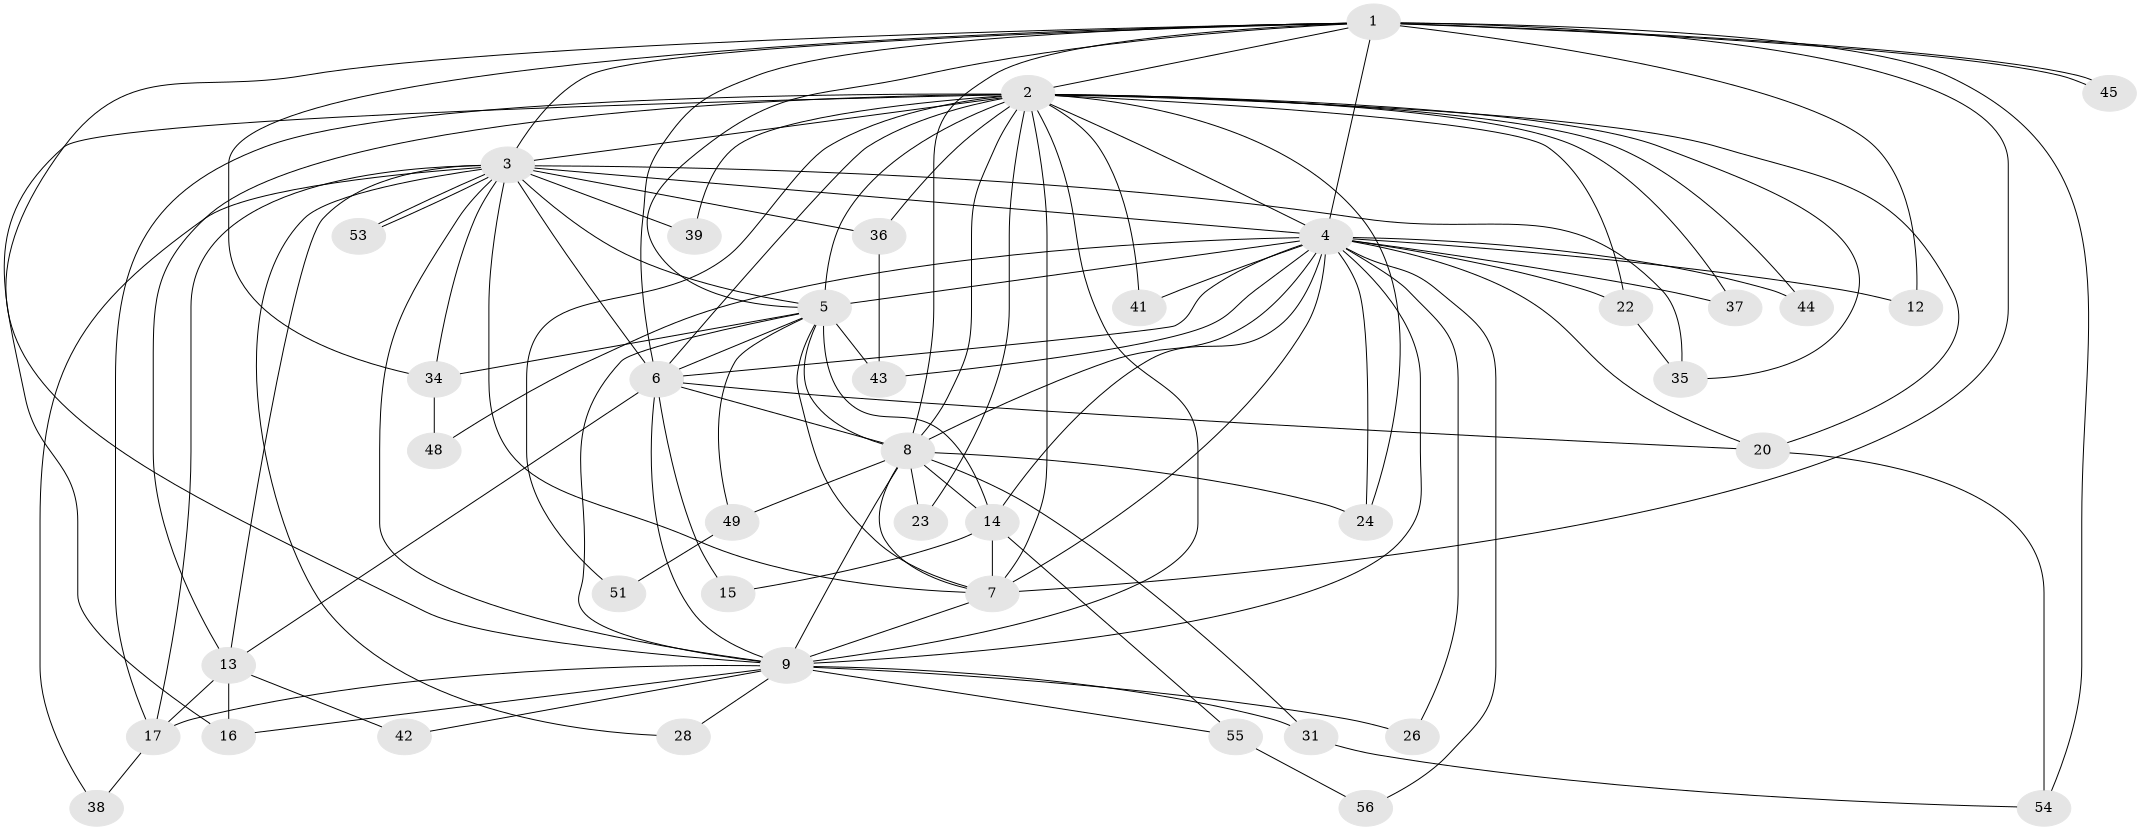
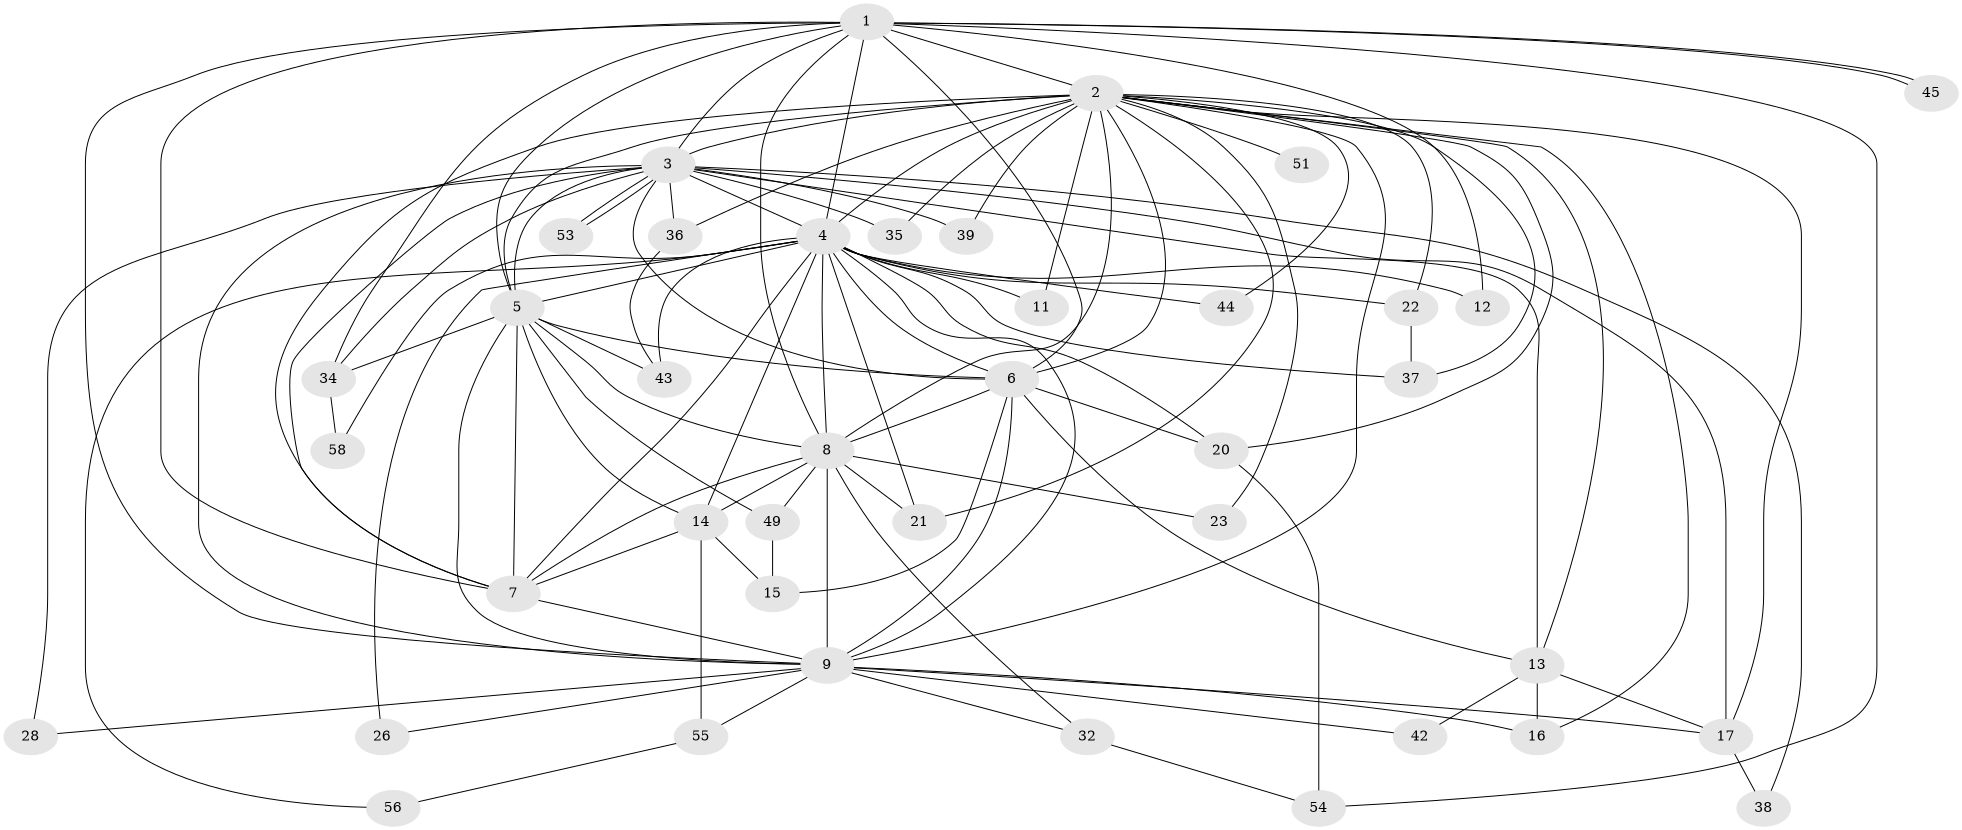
(1139, 308) -> (1042, 308)
(1653, 344) -> (1411, 344)
(434, 451) -> (338, 451)
(1366, 522) -> (920, 522)
(676, 558) -> (773, 558)
(1311, 737) -> (1087, 737)
